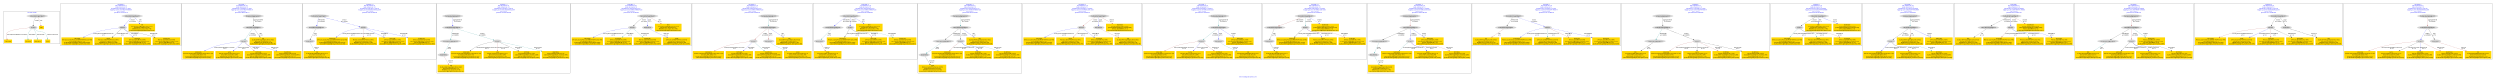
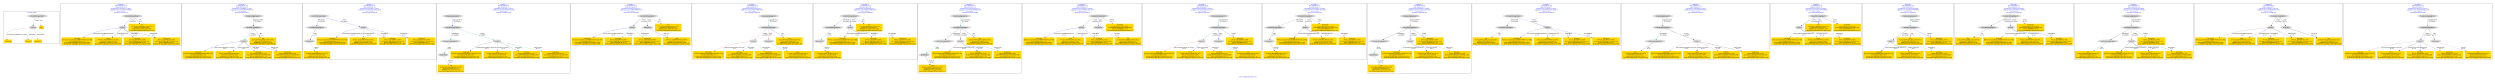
(48, 41) -> none
